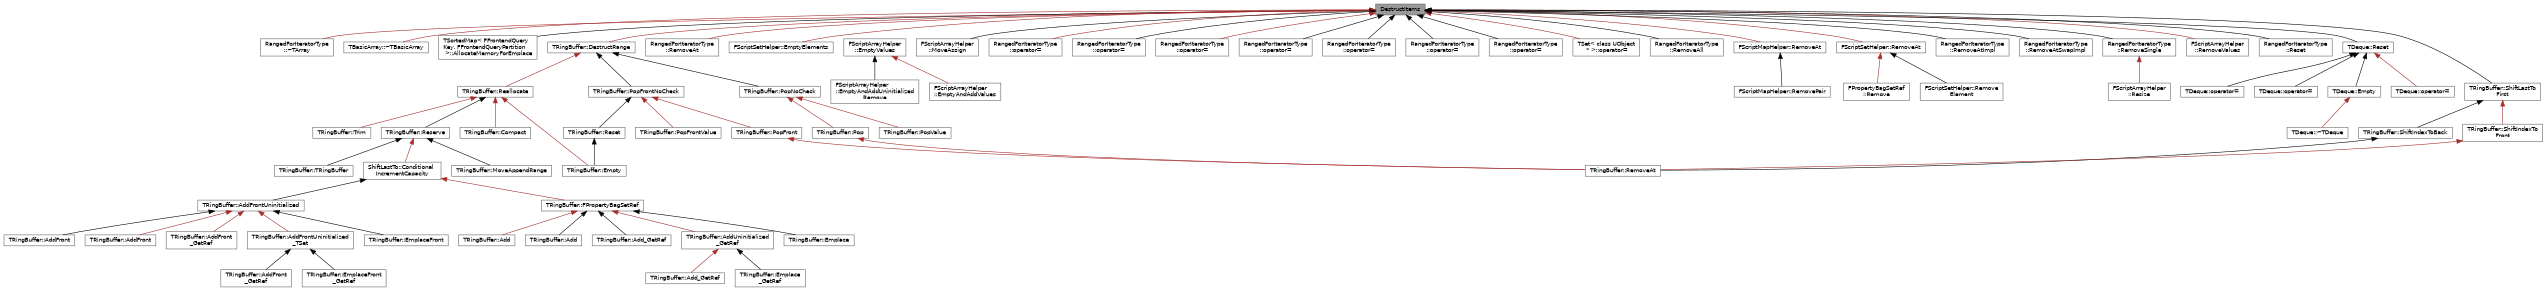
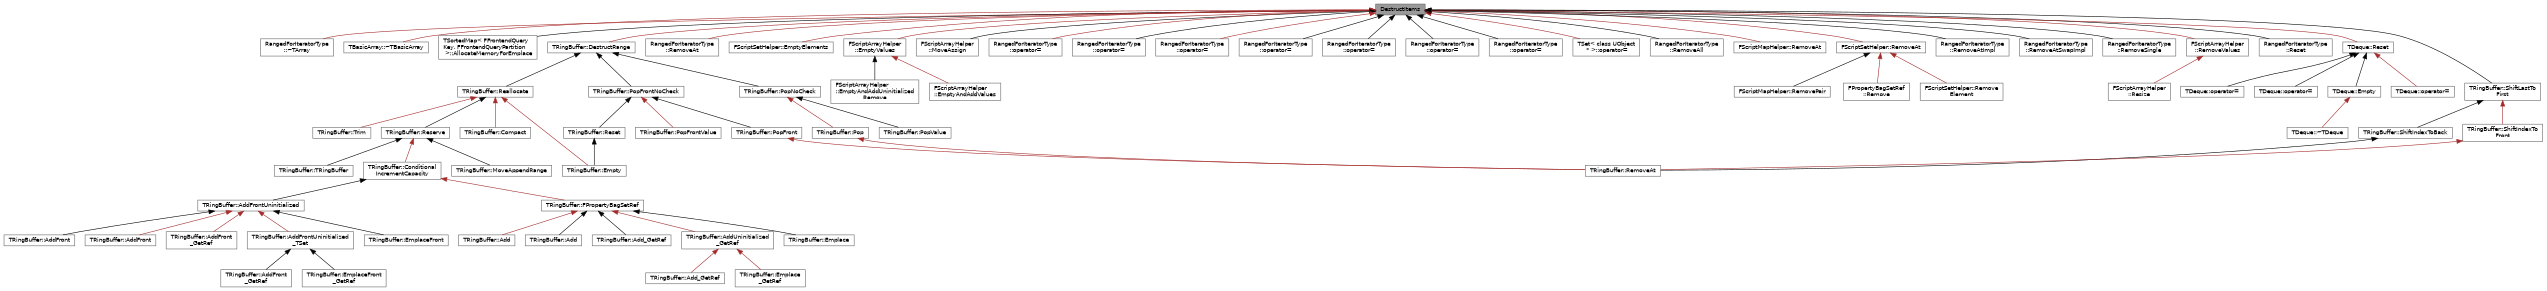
(1895, 17) -> (1895, 17)
none -> (1122, 19)
(1921, 69) -> (1921, 69)
(541, 71) -> (541, 71)
(1781, 73) -> (1829, 71)
(2139, 73) -> (2176, 71)
(704, 113) -> (704, 113)
(850, 113) -> (850, 113)
(402, 171) -> (402, 171)
(751, 261) -> (751, 261)
